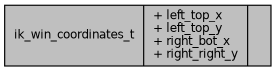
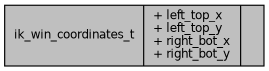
(196, 54) -> (192, 54)
